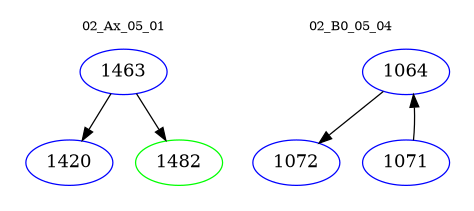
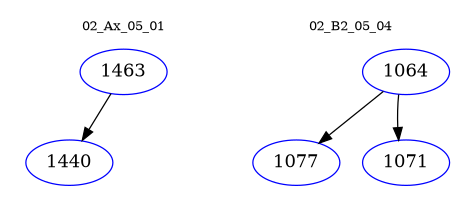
(351, 27) -> (351, 27)
(415, 124) -> (398, 111)
(69, 163) -> (69, 163)
(179, 163) -> none
(296, 163) -> (296, 163)
